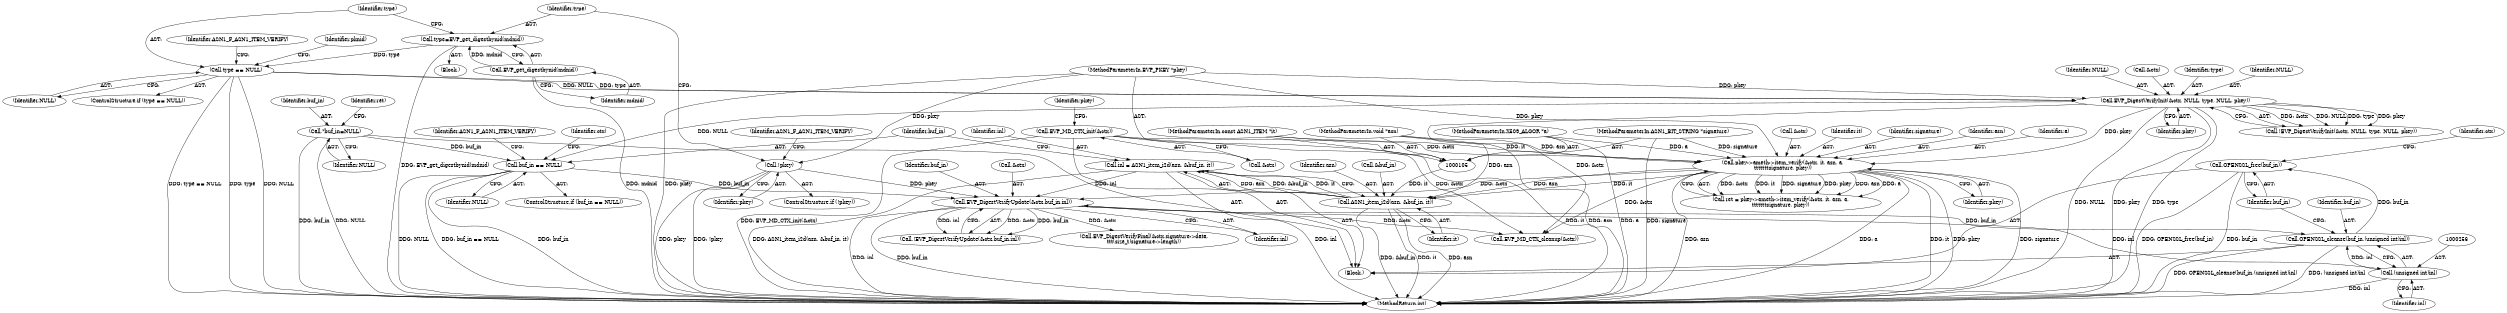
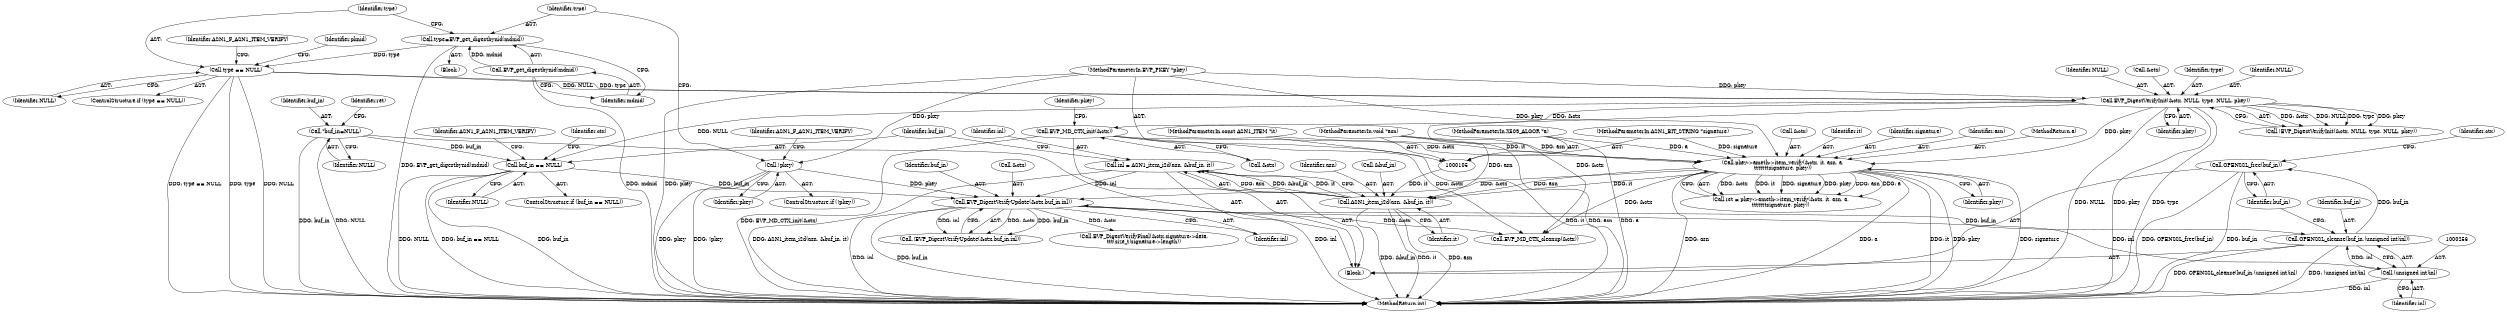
(505, 53) -> (590, 58)
none -> (1596, 110)
(2054, 132) -> (2054, 132)
(1365, 144) -> none
(1625, 292) -> none
